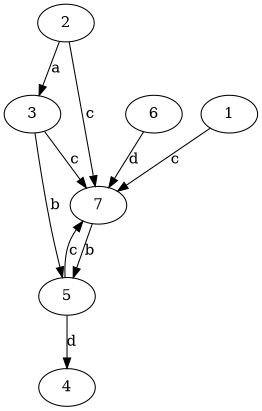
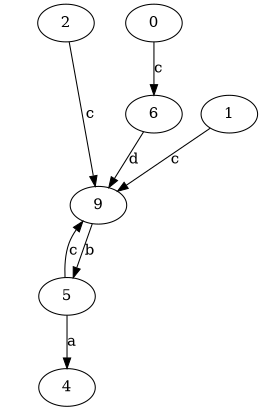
none -> (154, 23)
(32, 114) -> none
(98, 205) -> (98, 205)
(72, 342) -> (72, 342)
